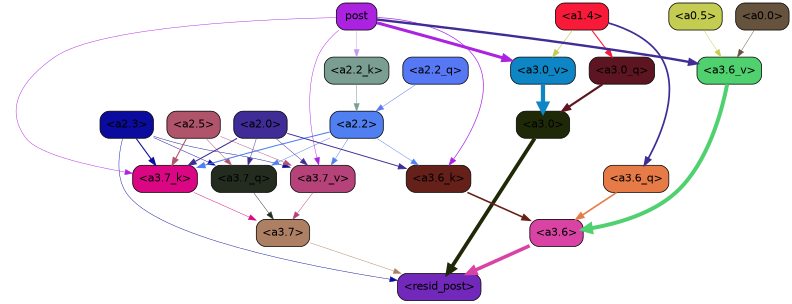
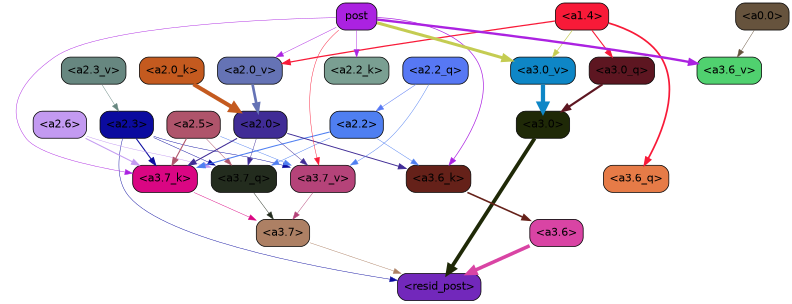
(696, 17) -> none
(533, 39) -> (533, 39)
(357, 40) -> (357, 40)
(440, 40) -> (446, 42)
none -> (94, 71)
none -> (172, 71)
none -> (250, 71)
(668, 77) -> (668, 77)
(310, 90) -> (310, 90)
(357, 94) -> none
none -> (60, 125)
(344, 145) -> (399, 128)
(247, 147) -> (247, 147)
(685, 182) -> none
(600, 204) -> none
